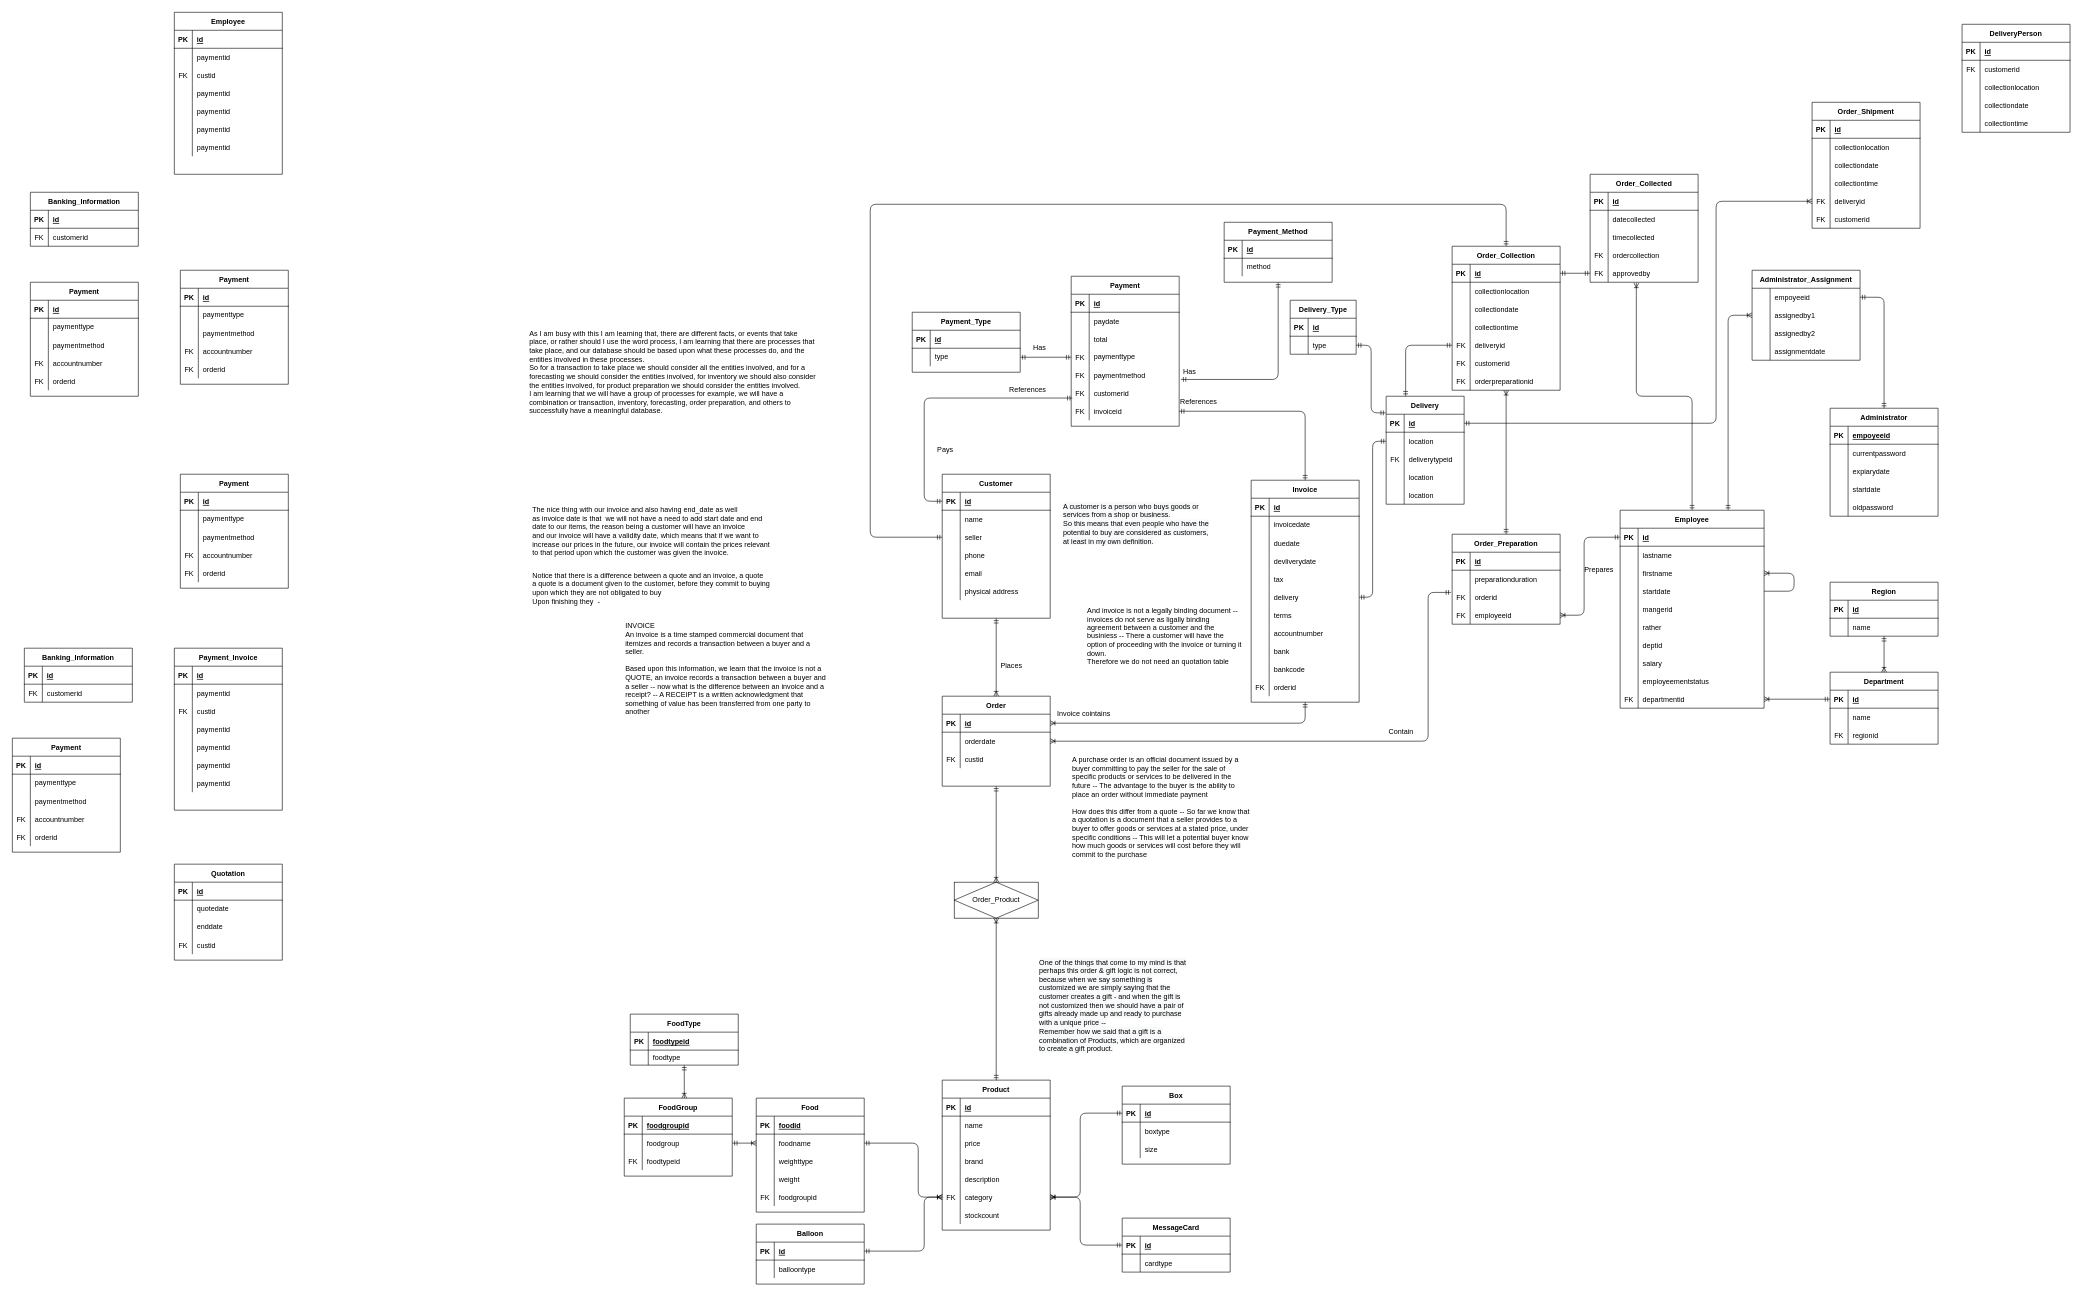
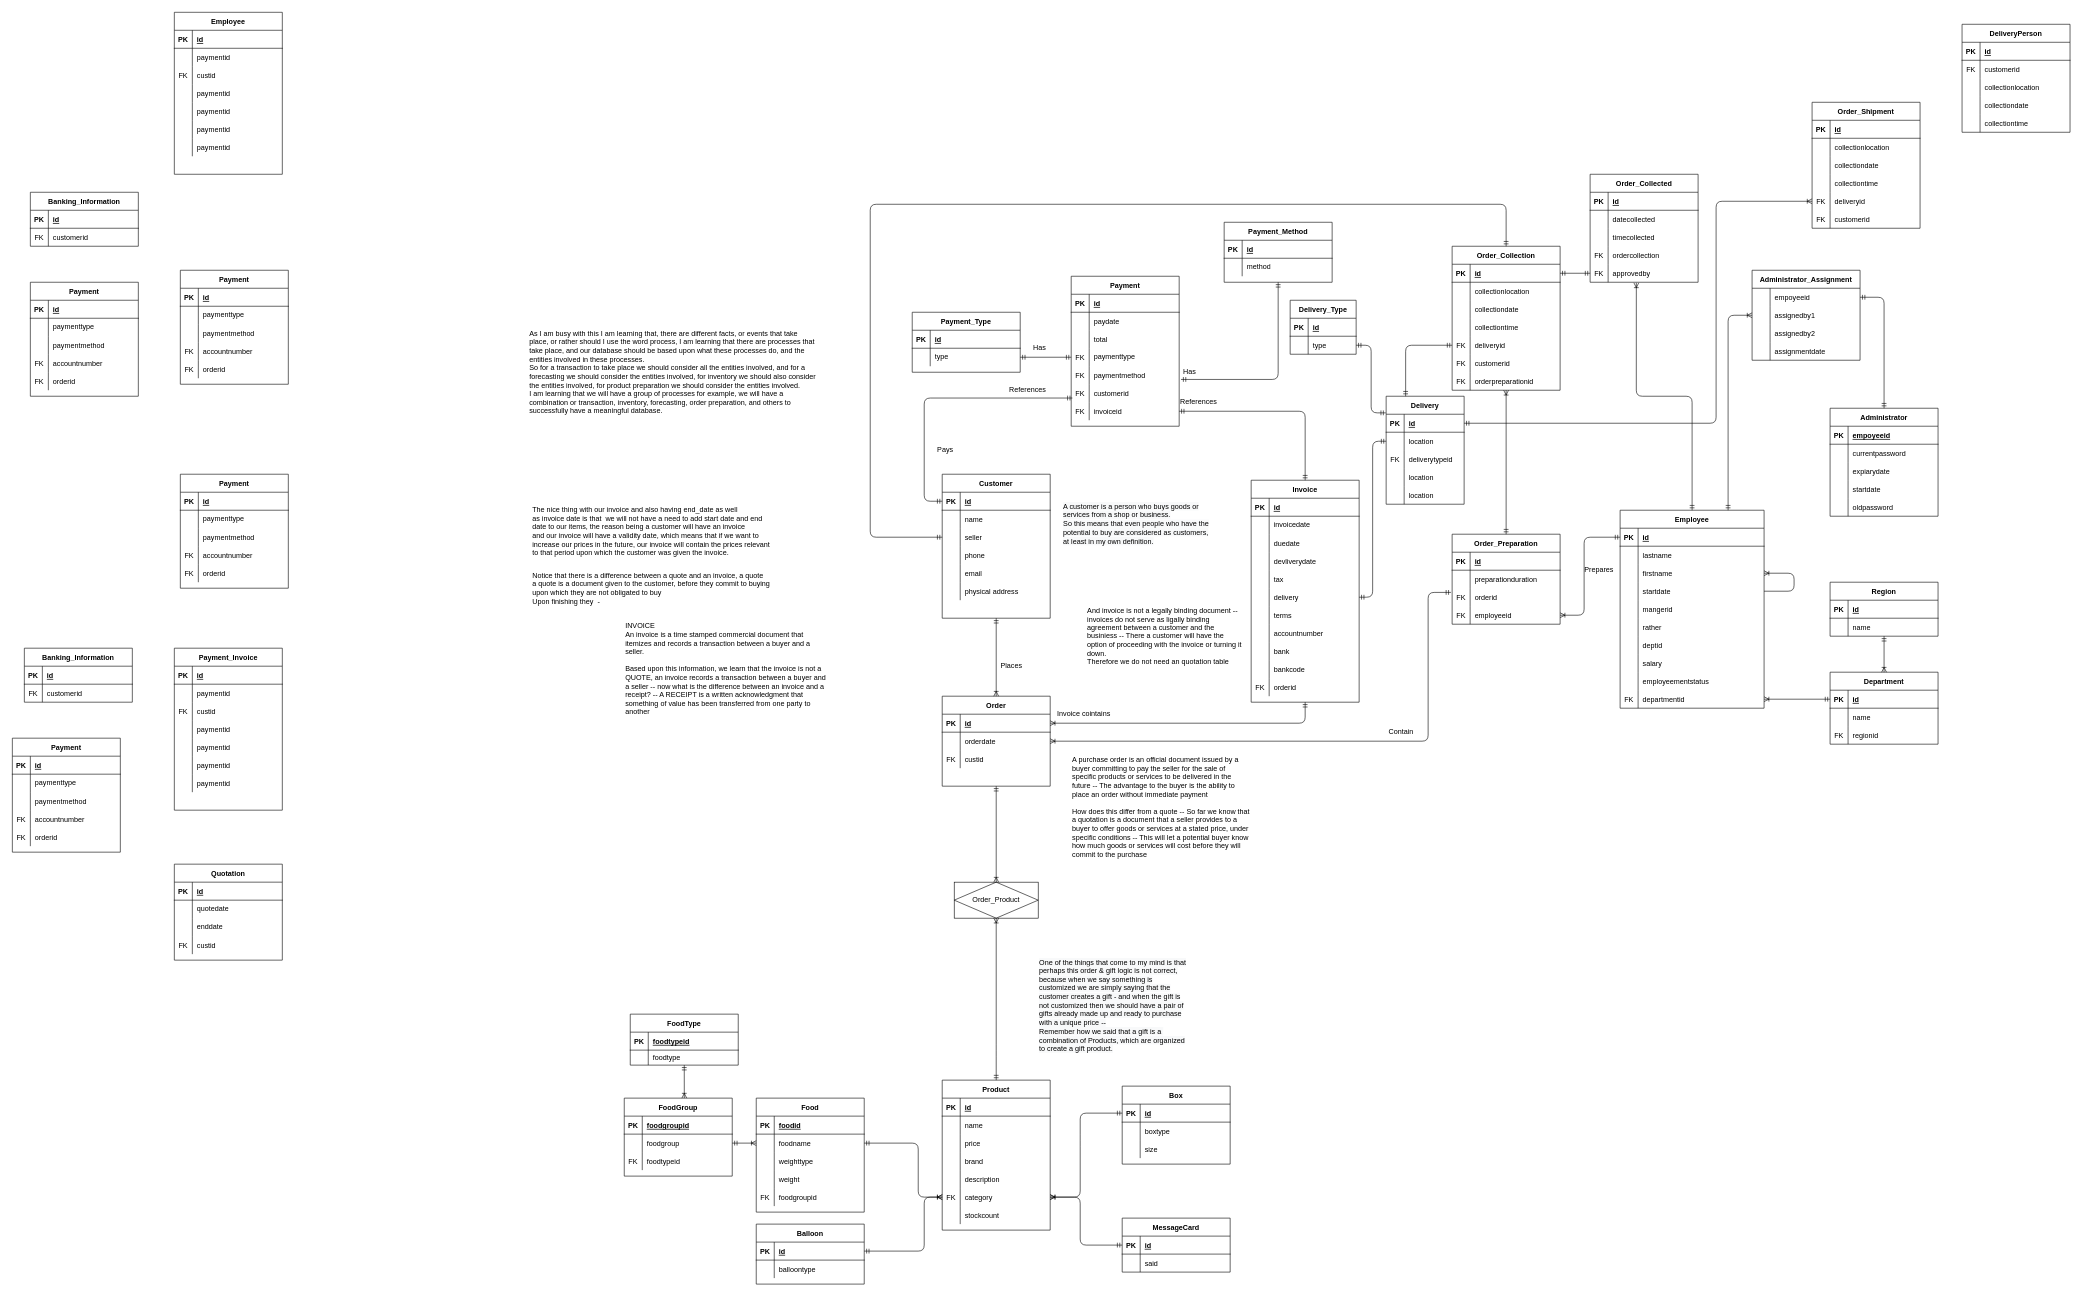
(1161, 1264) -> (1152, 1264)
